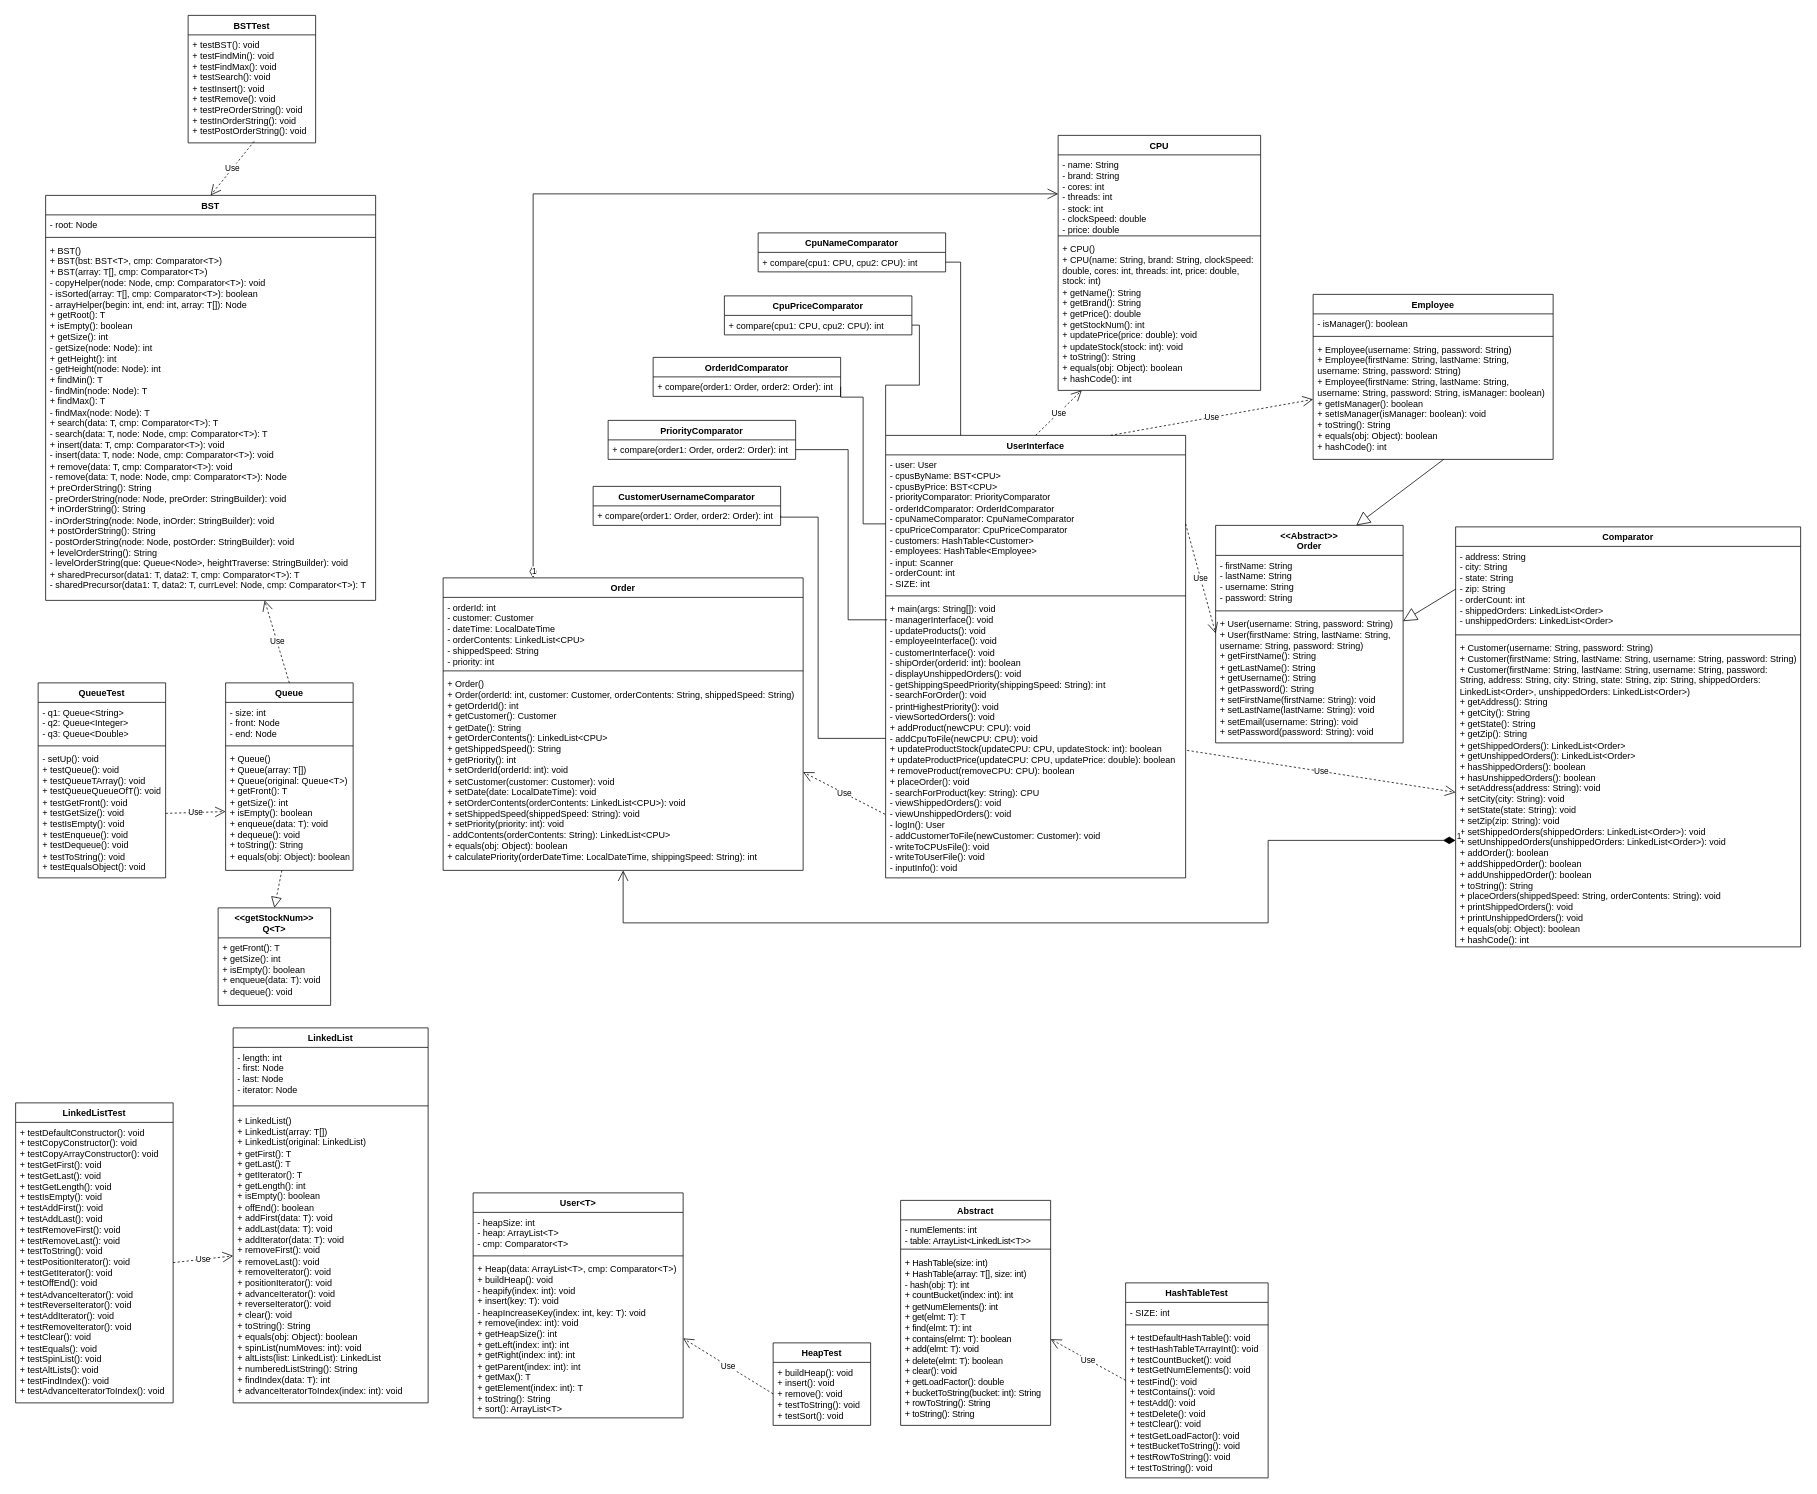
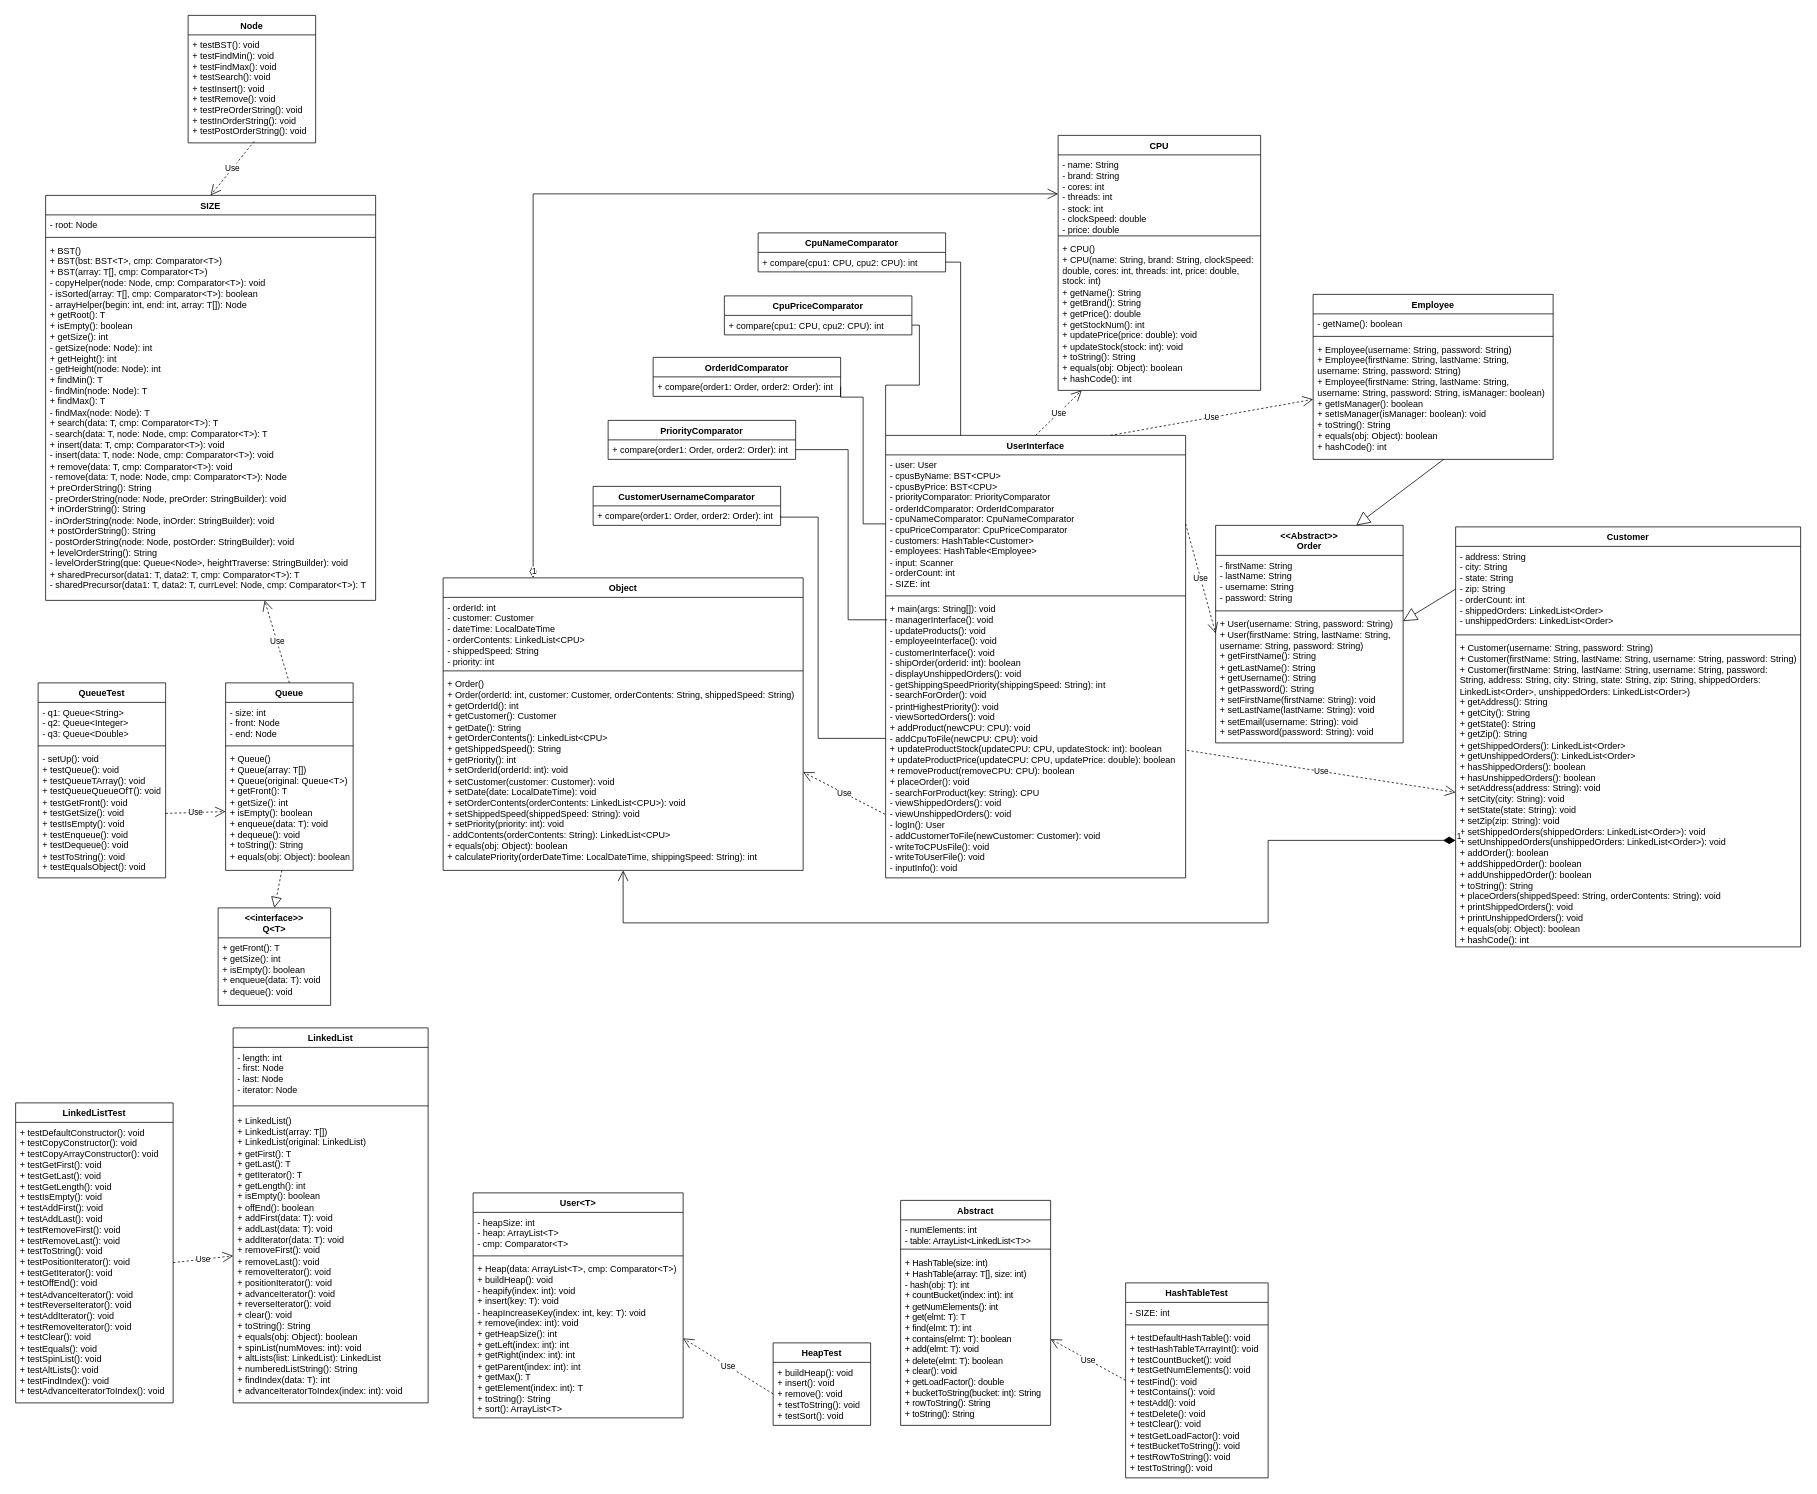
(252, 26) -> (252, 26)
(210, 206) -> (210, 206)
(1367, 325) -> (1363, 325)
(1628, 538) -> (1628, 538)
(623, 589) -> (623, 589)
(274, 924) -> (274, 924)
